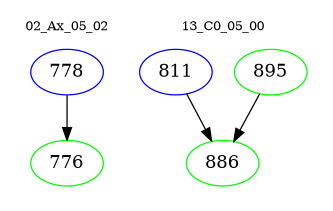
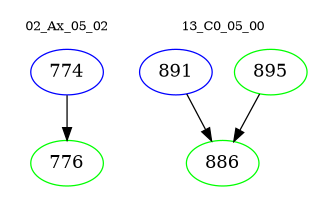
(67, 72) -> (67, 72)
(176, 72) -> (176, 72)
